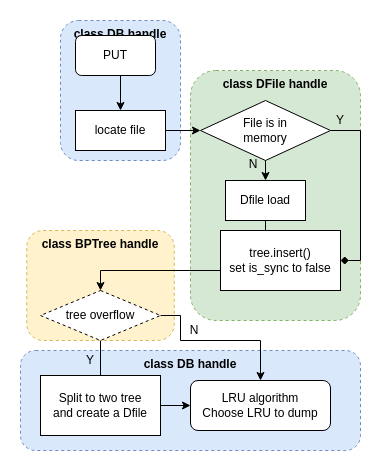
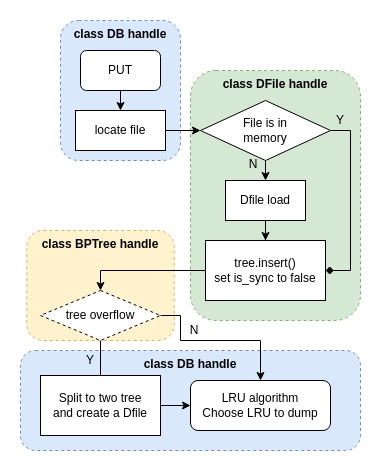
(116, 56) -> (121, 71)
(281, 261) -> (266, 271)
